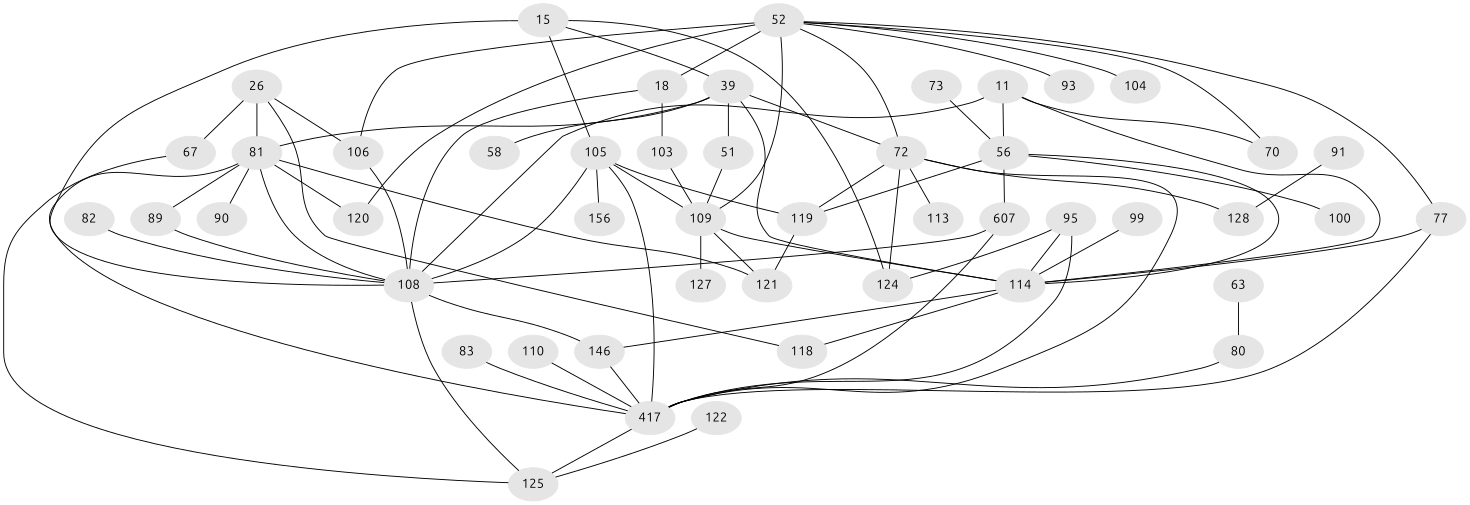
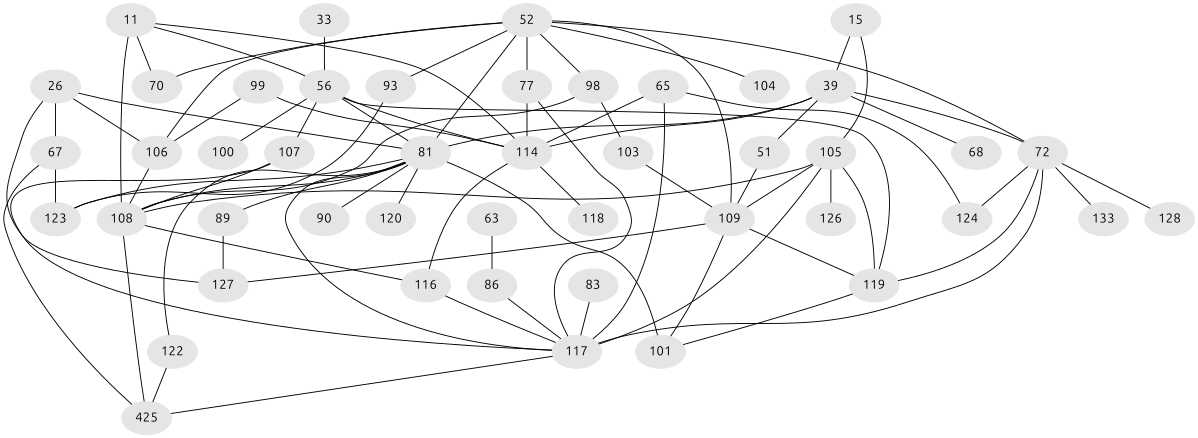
(775, 81) -> none
(545, 82) -> (476, 87)
(662, 87) -> (593, 87)
(936, 87) -> (324, 20)
none -> (367, 115)
none -> (202, 123)
(97, 141) -> none
(494, 153) -> (976, 153)
(1339, 153) -> none
none -> (270, 171)
none -> (56, 219)
(89, 219) -> none
(599, 219) -> (831, 219)
(938, 219) -> (1103, 219)
(1005, 219) -> (289, 153)
(1071, 219) -> (663, 87)
(858, 258) -> (802, 252)
(278, 261) -> (223, 252)
(767, 285) -> (661, 352)
(524, 286) -> (60, 257)
(533, 352) -> none
(599, 352) -> (426, 285)
(1239, 352) -> (492, 285)
(650, 418) -> (577, 352)
(533, 484) -> (147, 418)
